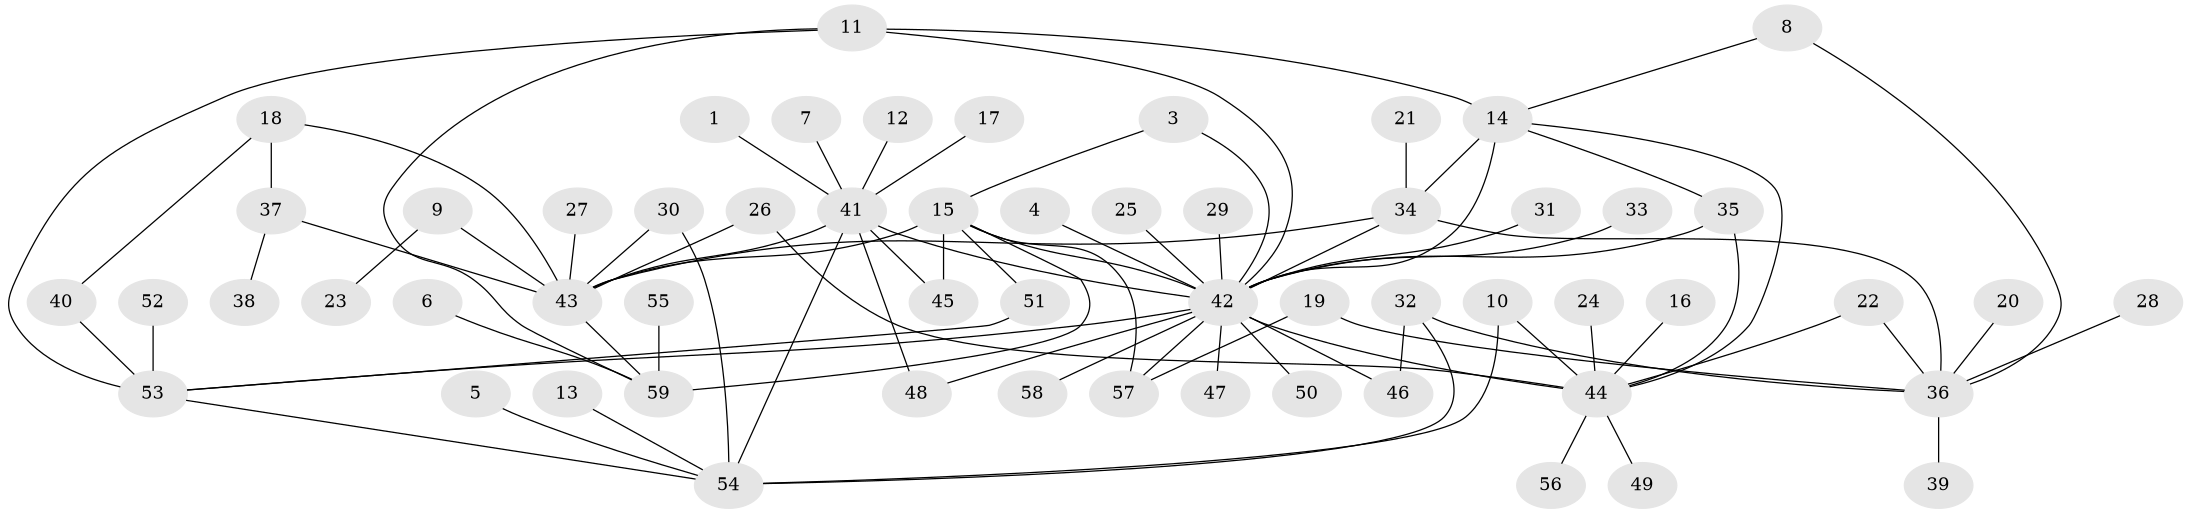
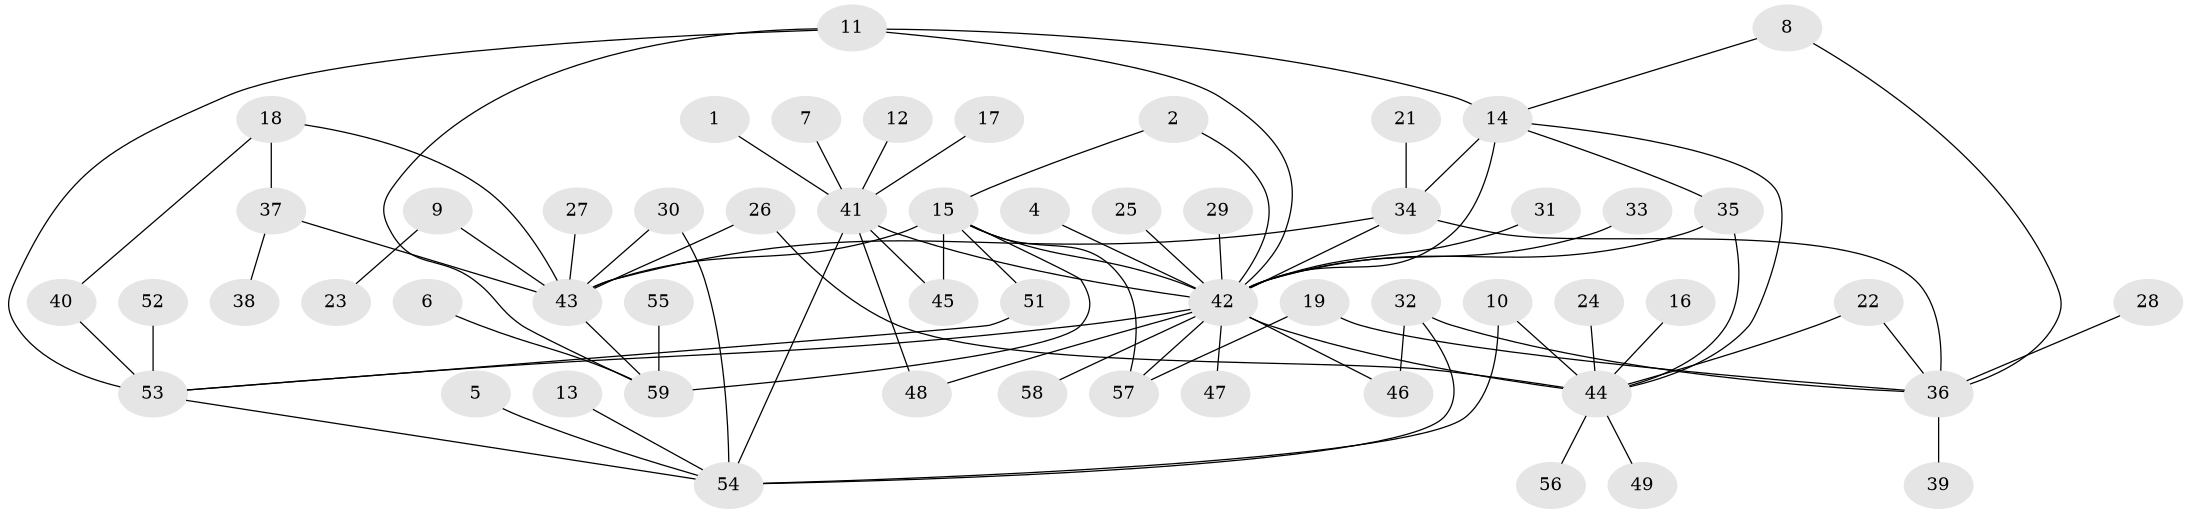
(1174, 119) -> (1174, 119)
(710, 257) -> none
(2009, 302) -> none
(1307, 394) -> none
